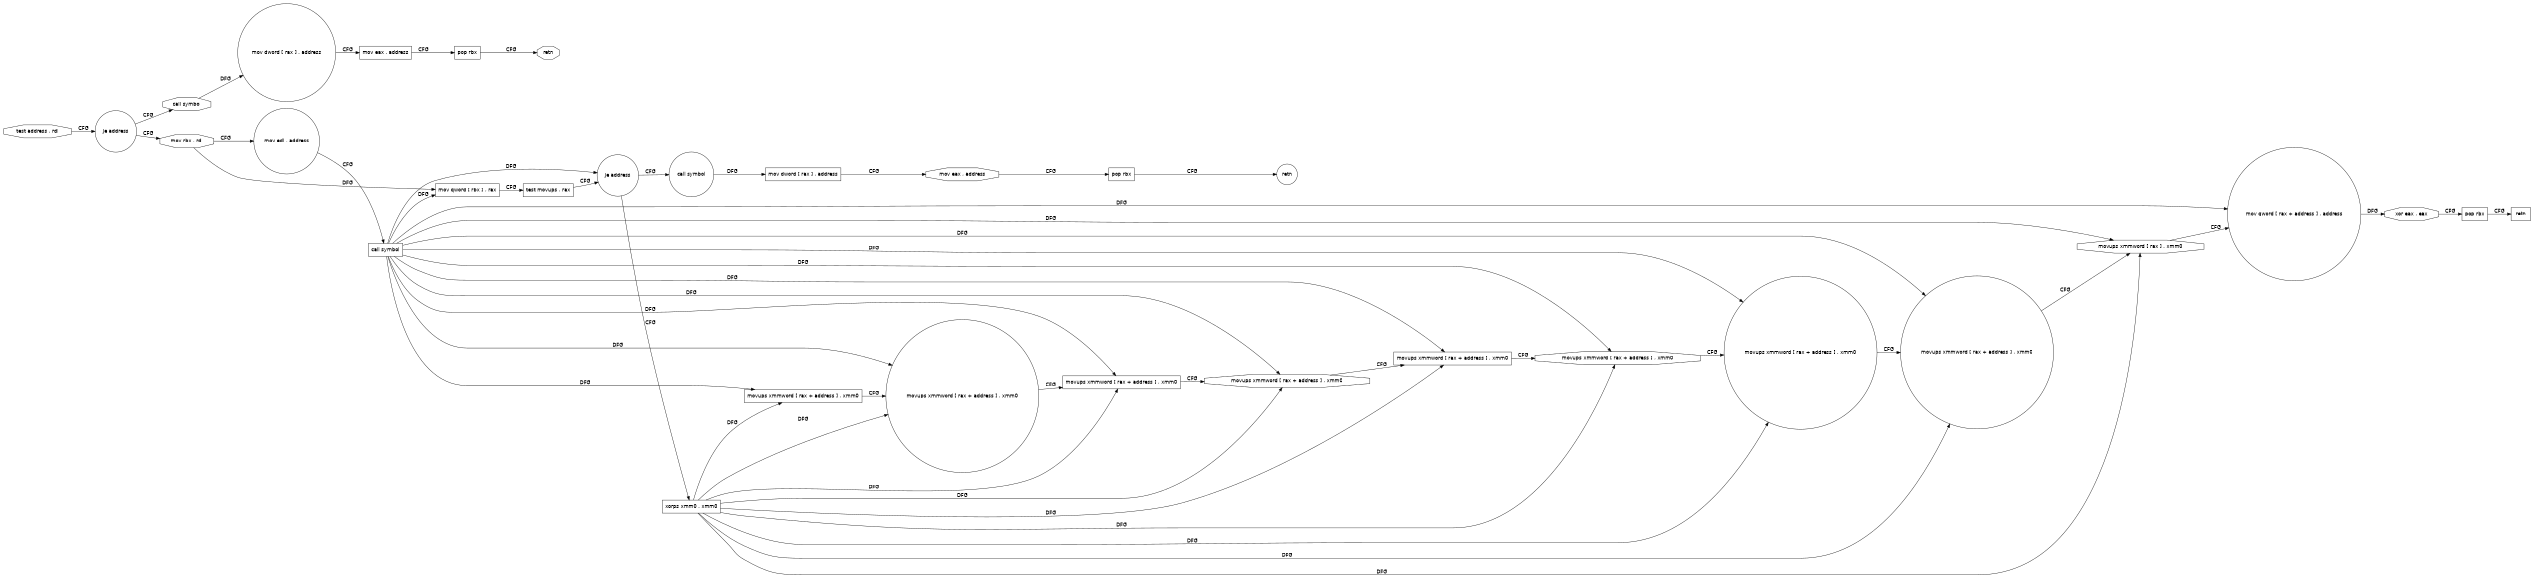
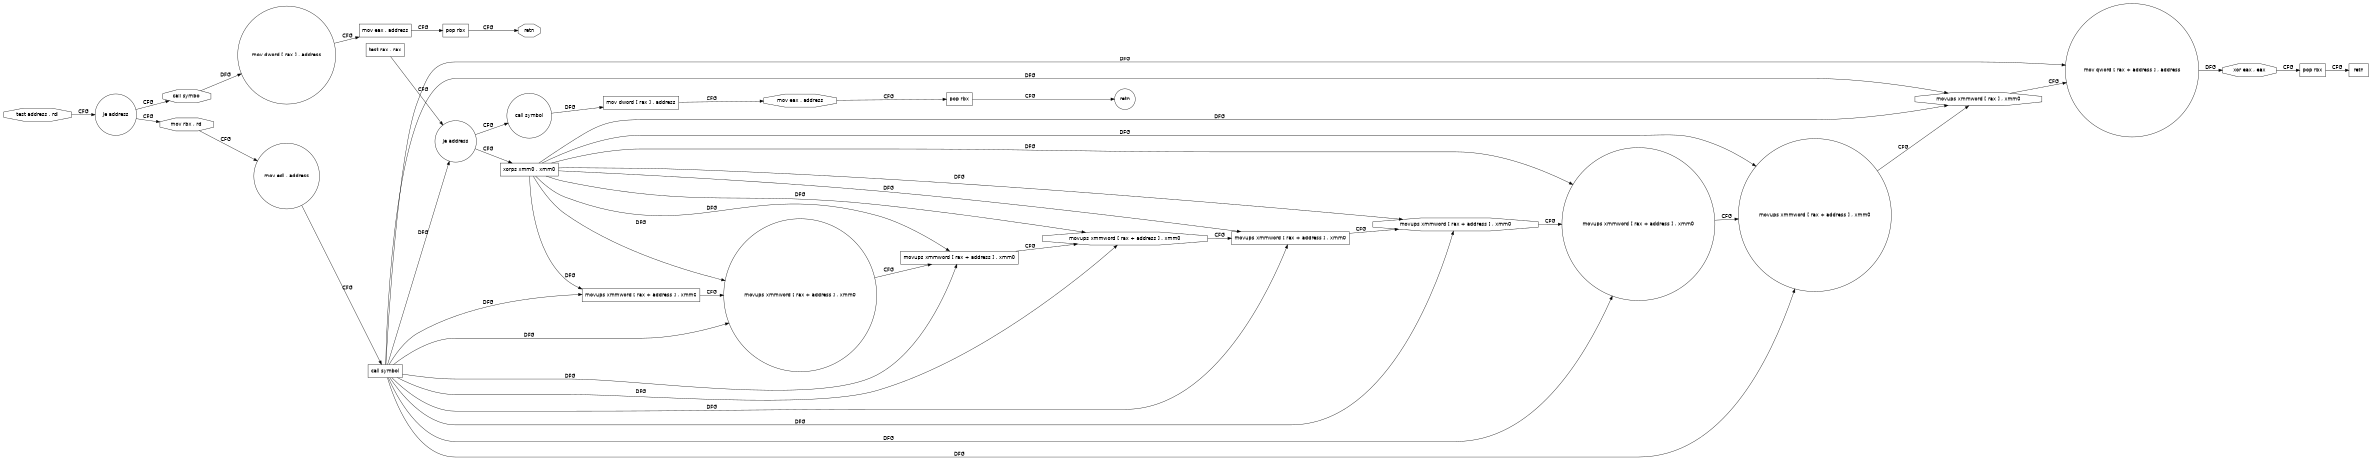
(467, 190) -> none
(548, 190) -> (385, 50)
